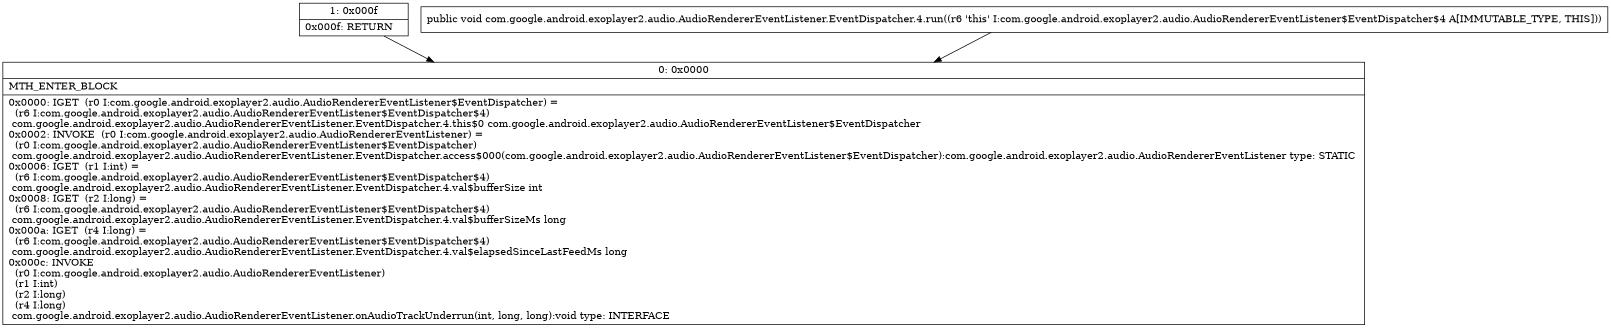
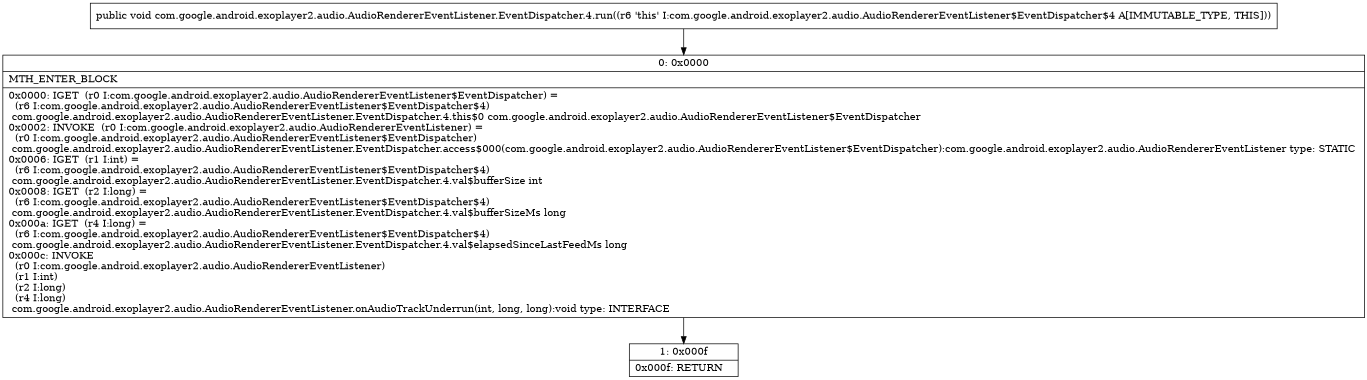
(406, 47) -> (684, 327)
